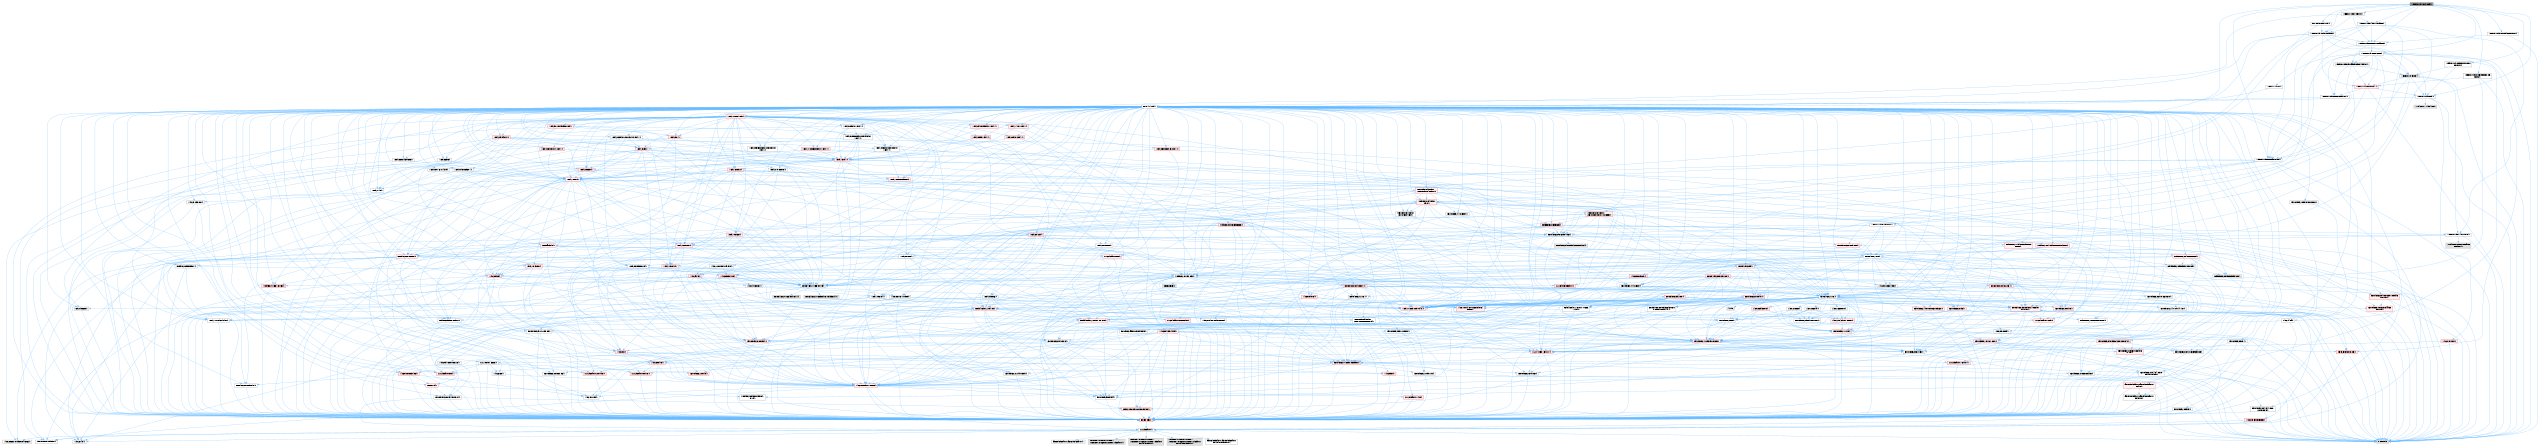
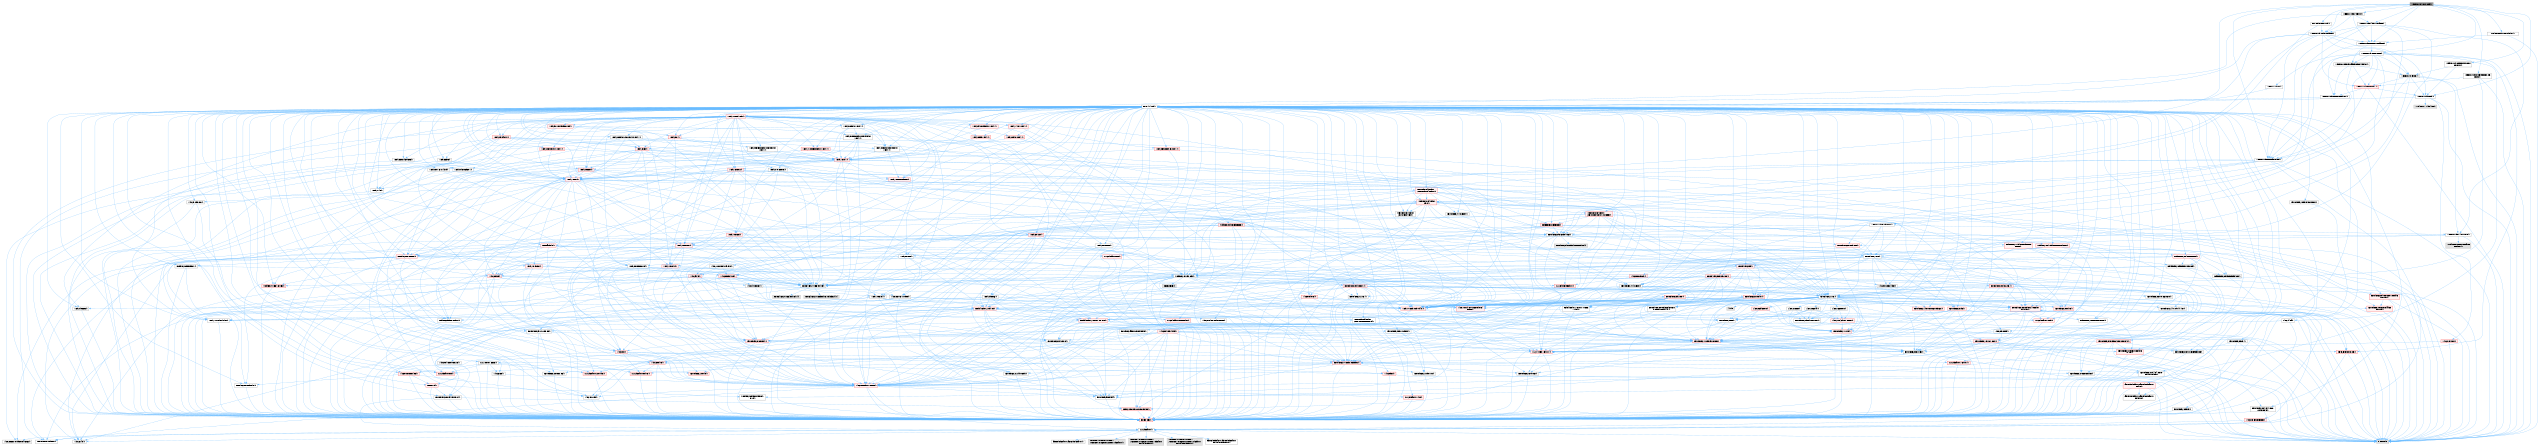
(2503, 34) -> (2503, 34)
(947, 108) -> (713, 142)
